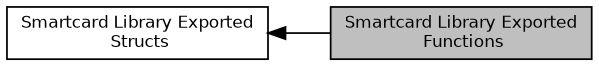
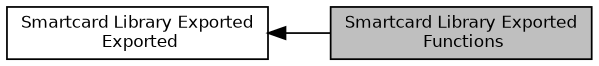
(137, 33) -> (137, 33)
